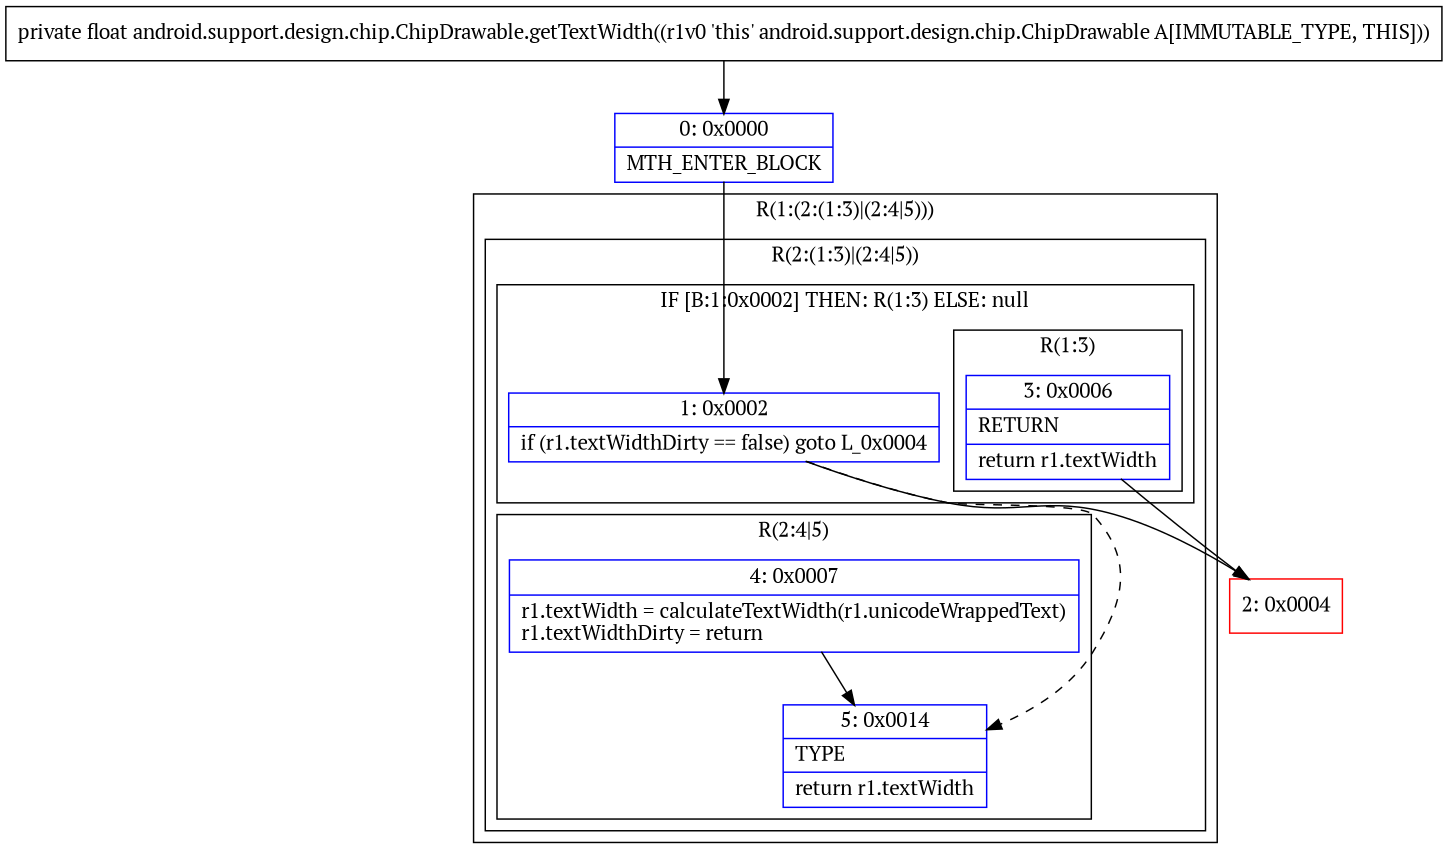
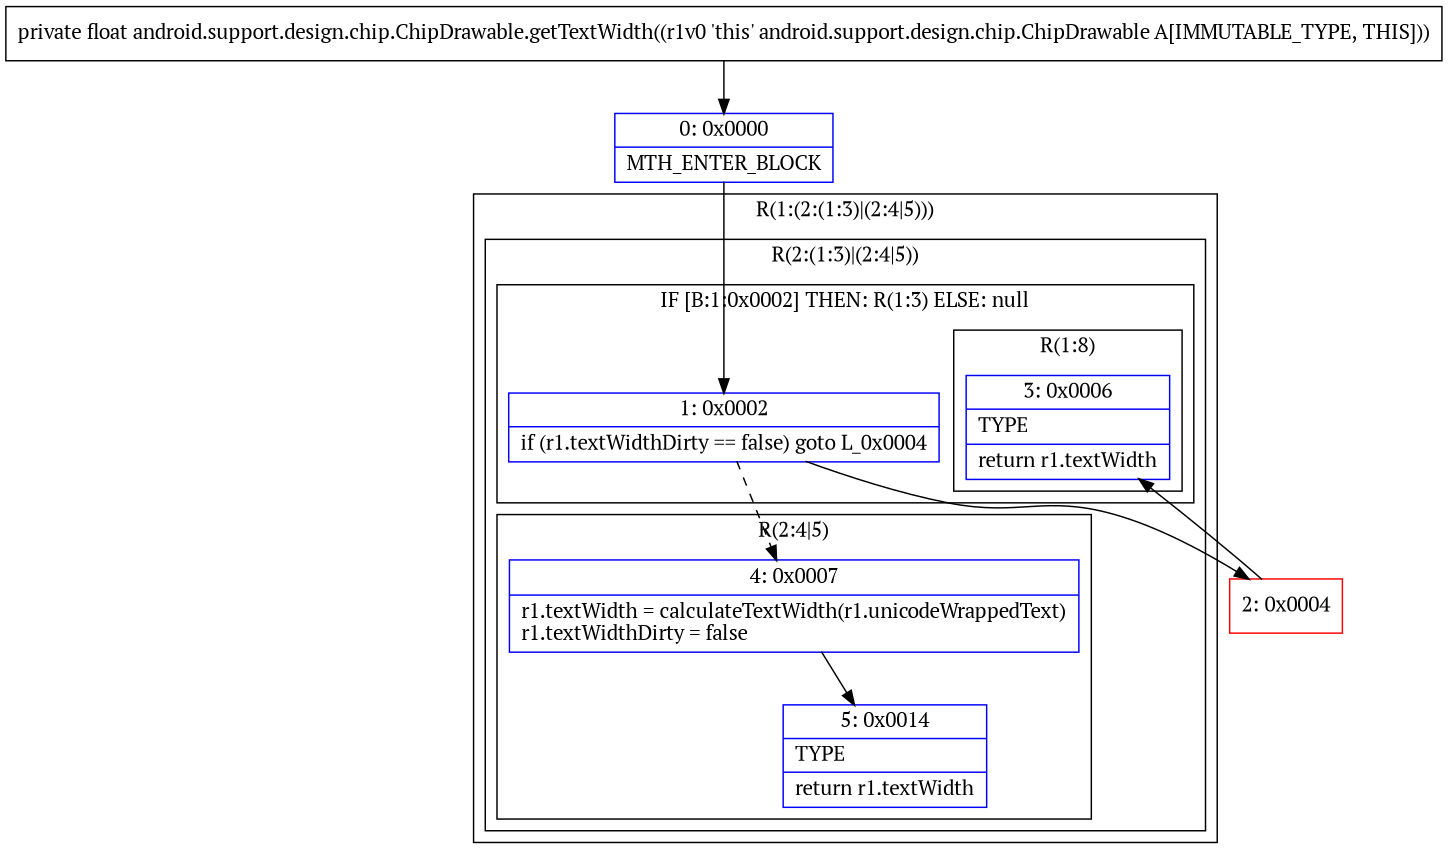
(1068, 347) -> (1068, 347)
(1019, 426) -> (1003, 426)
(1178, 525) -> (1196, 524)
(1103, 527) -> (750, 493)
(643, 634) -> (635, 634)
